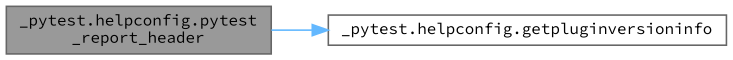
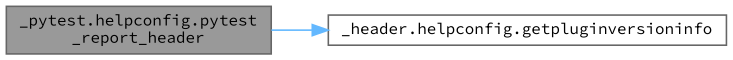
(527, 30) -> (527, 30)
